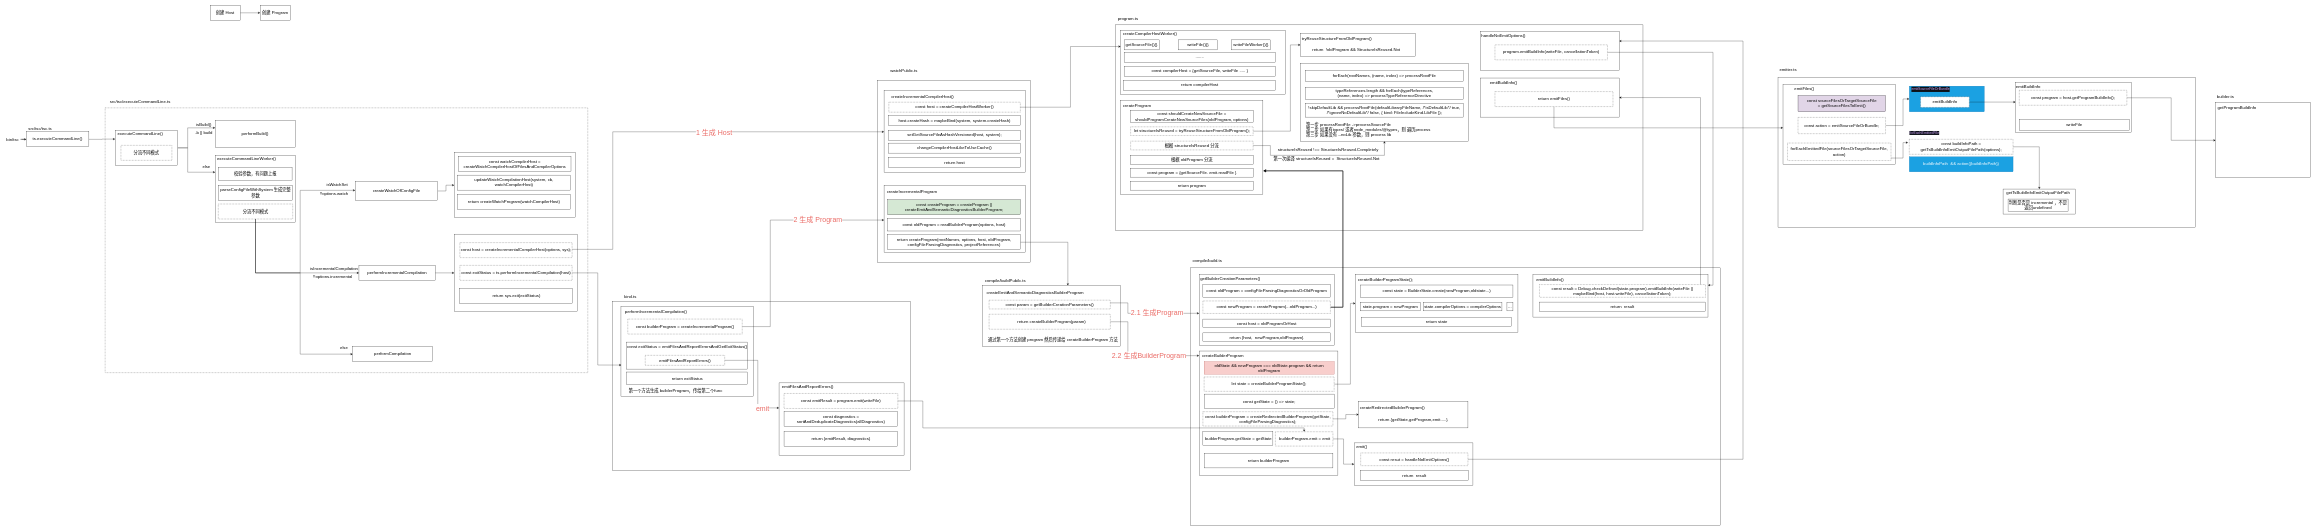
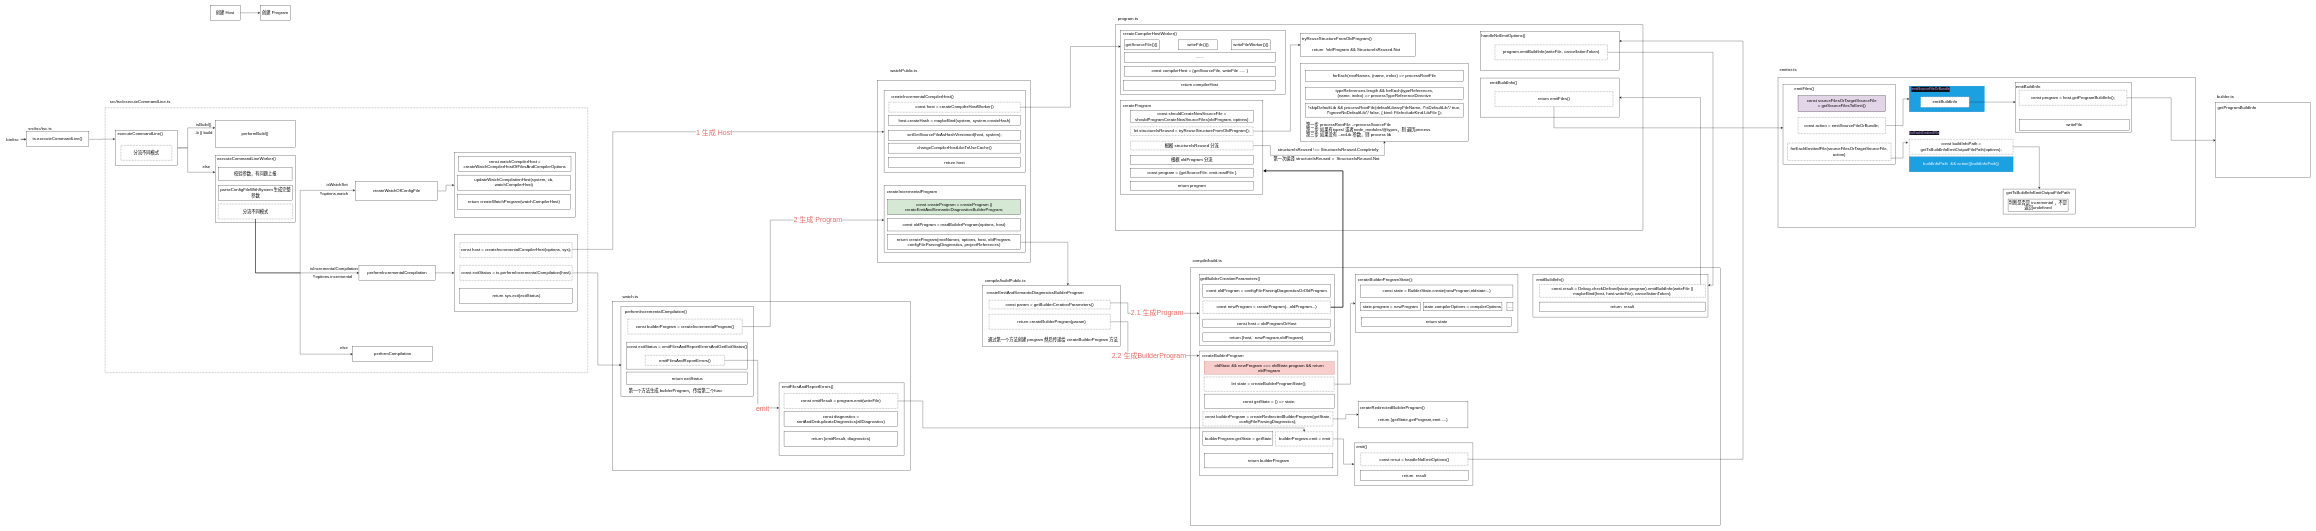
(630, 297) -> (630, 297)
